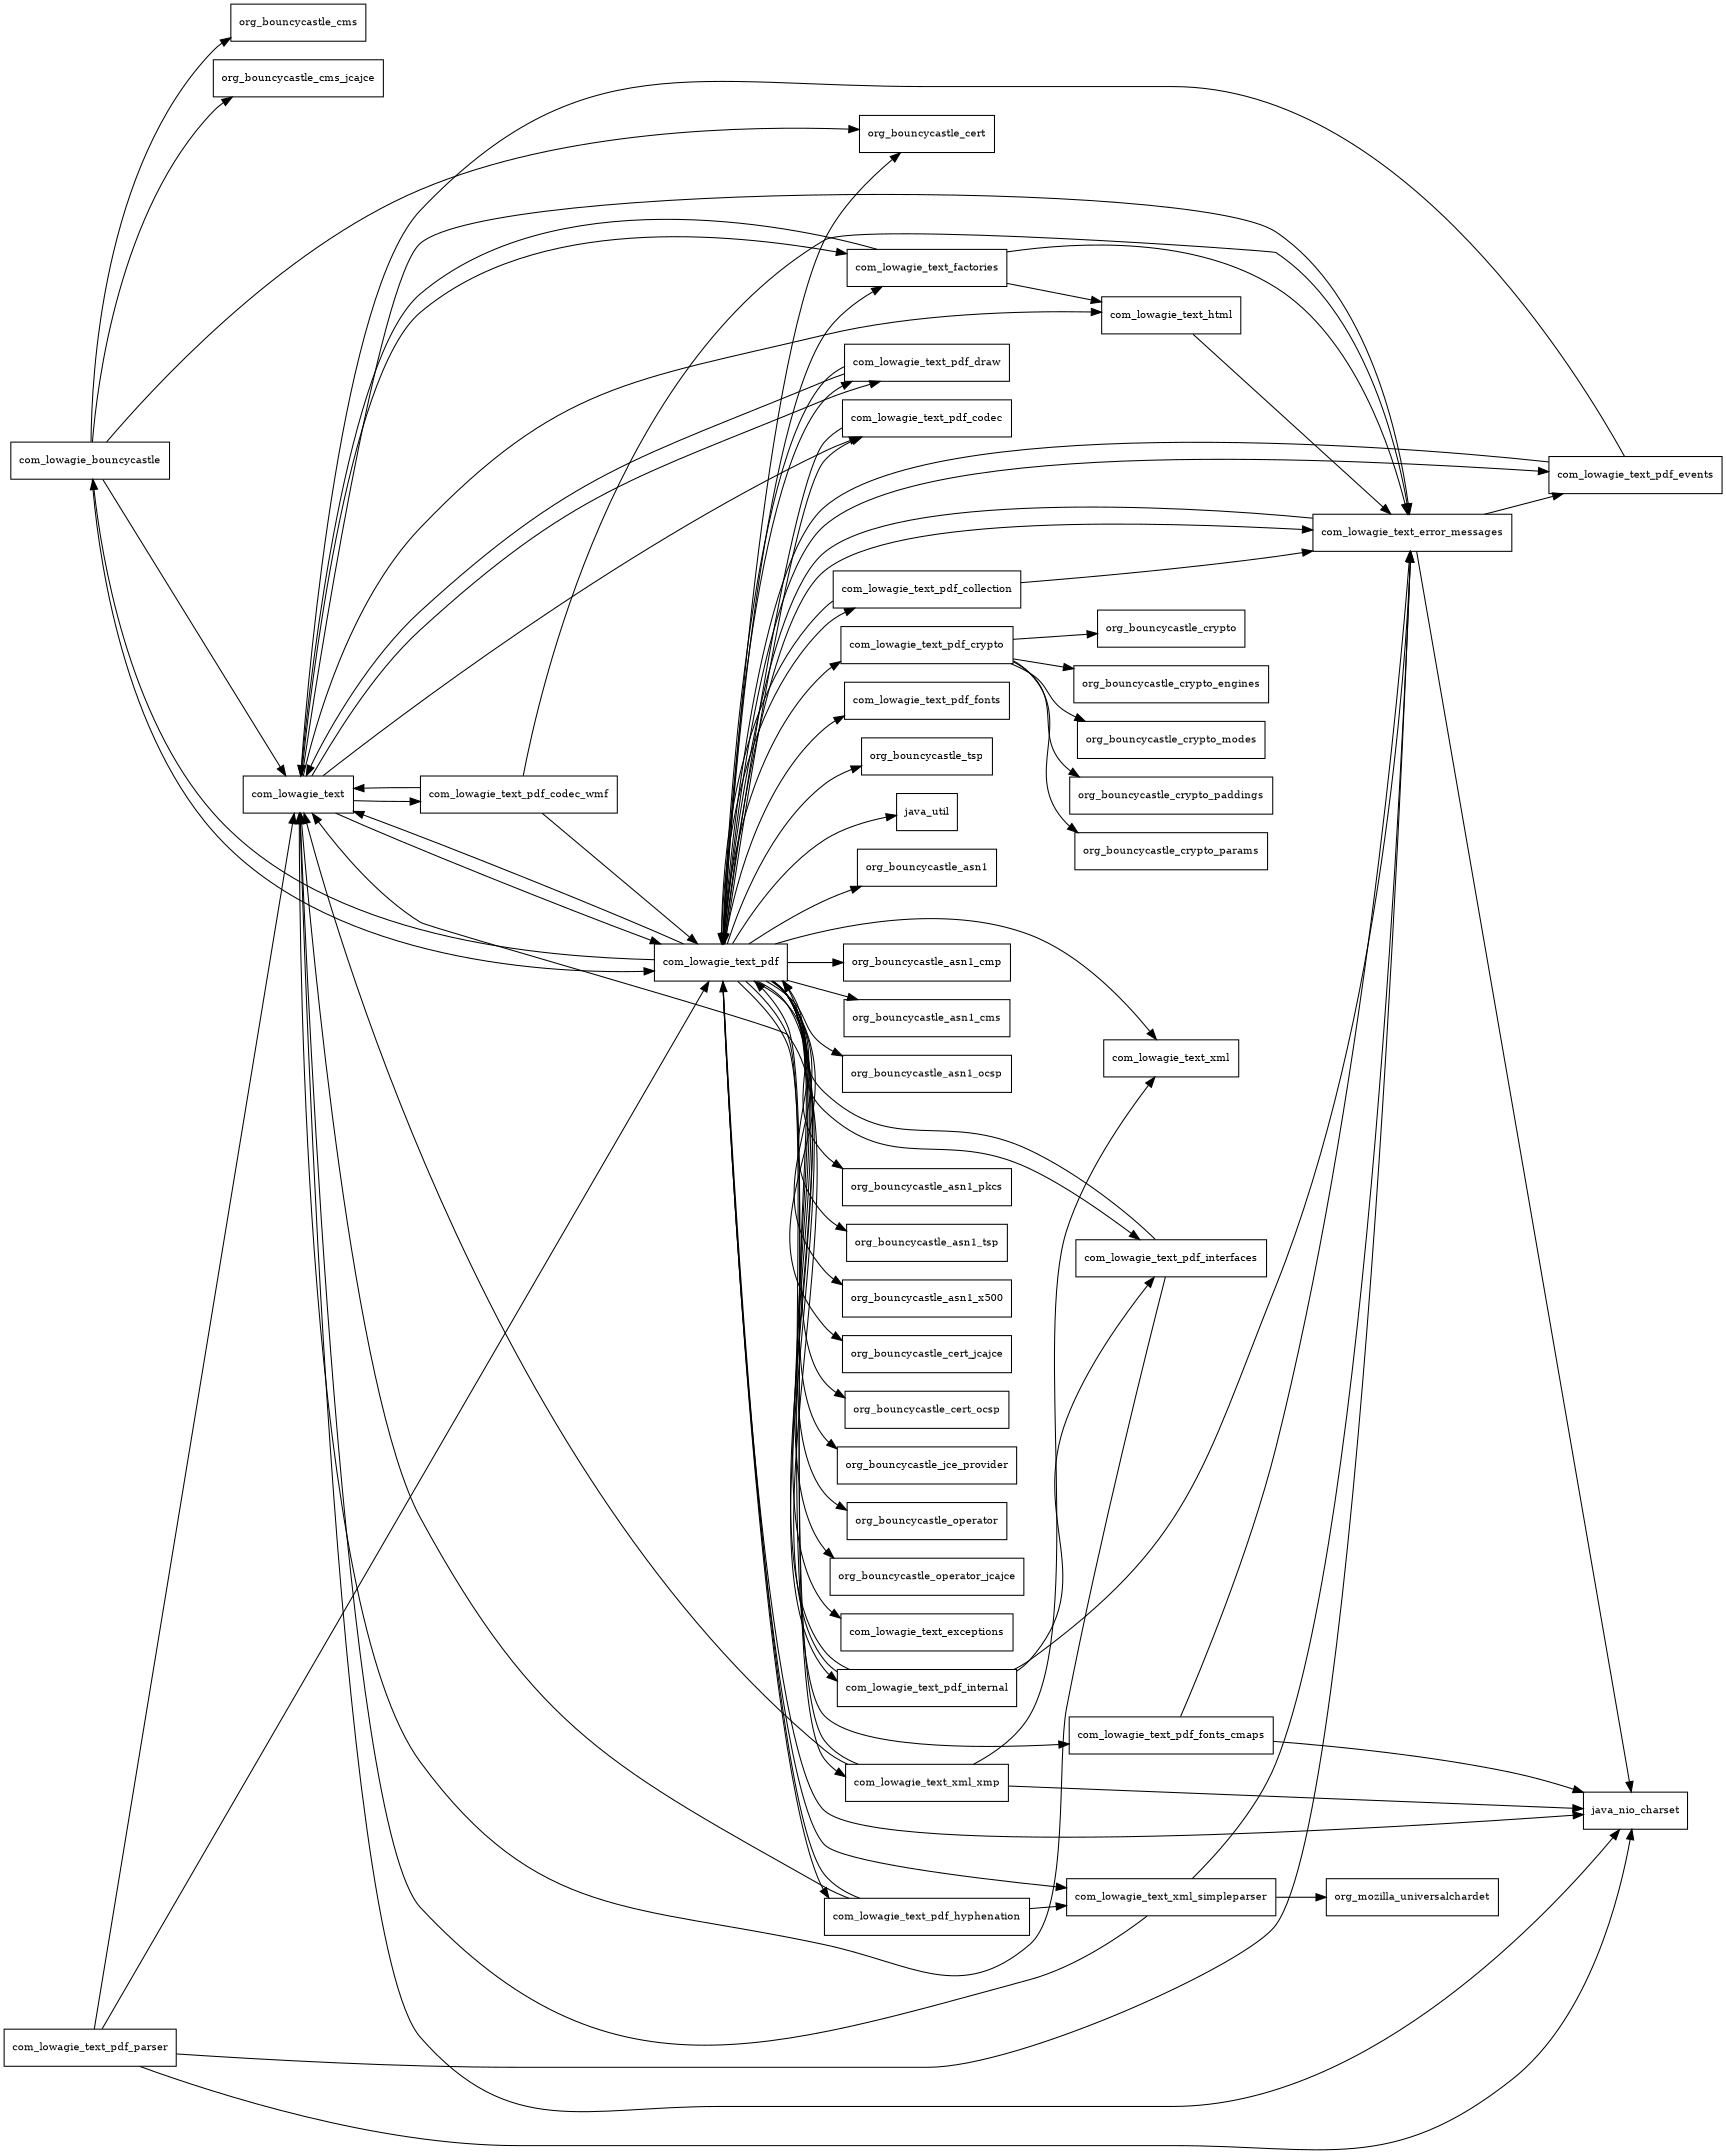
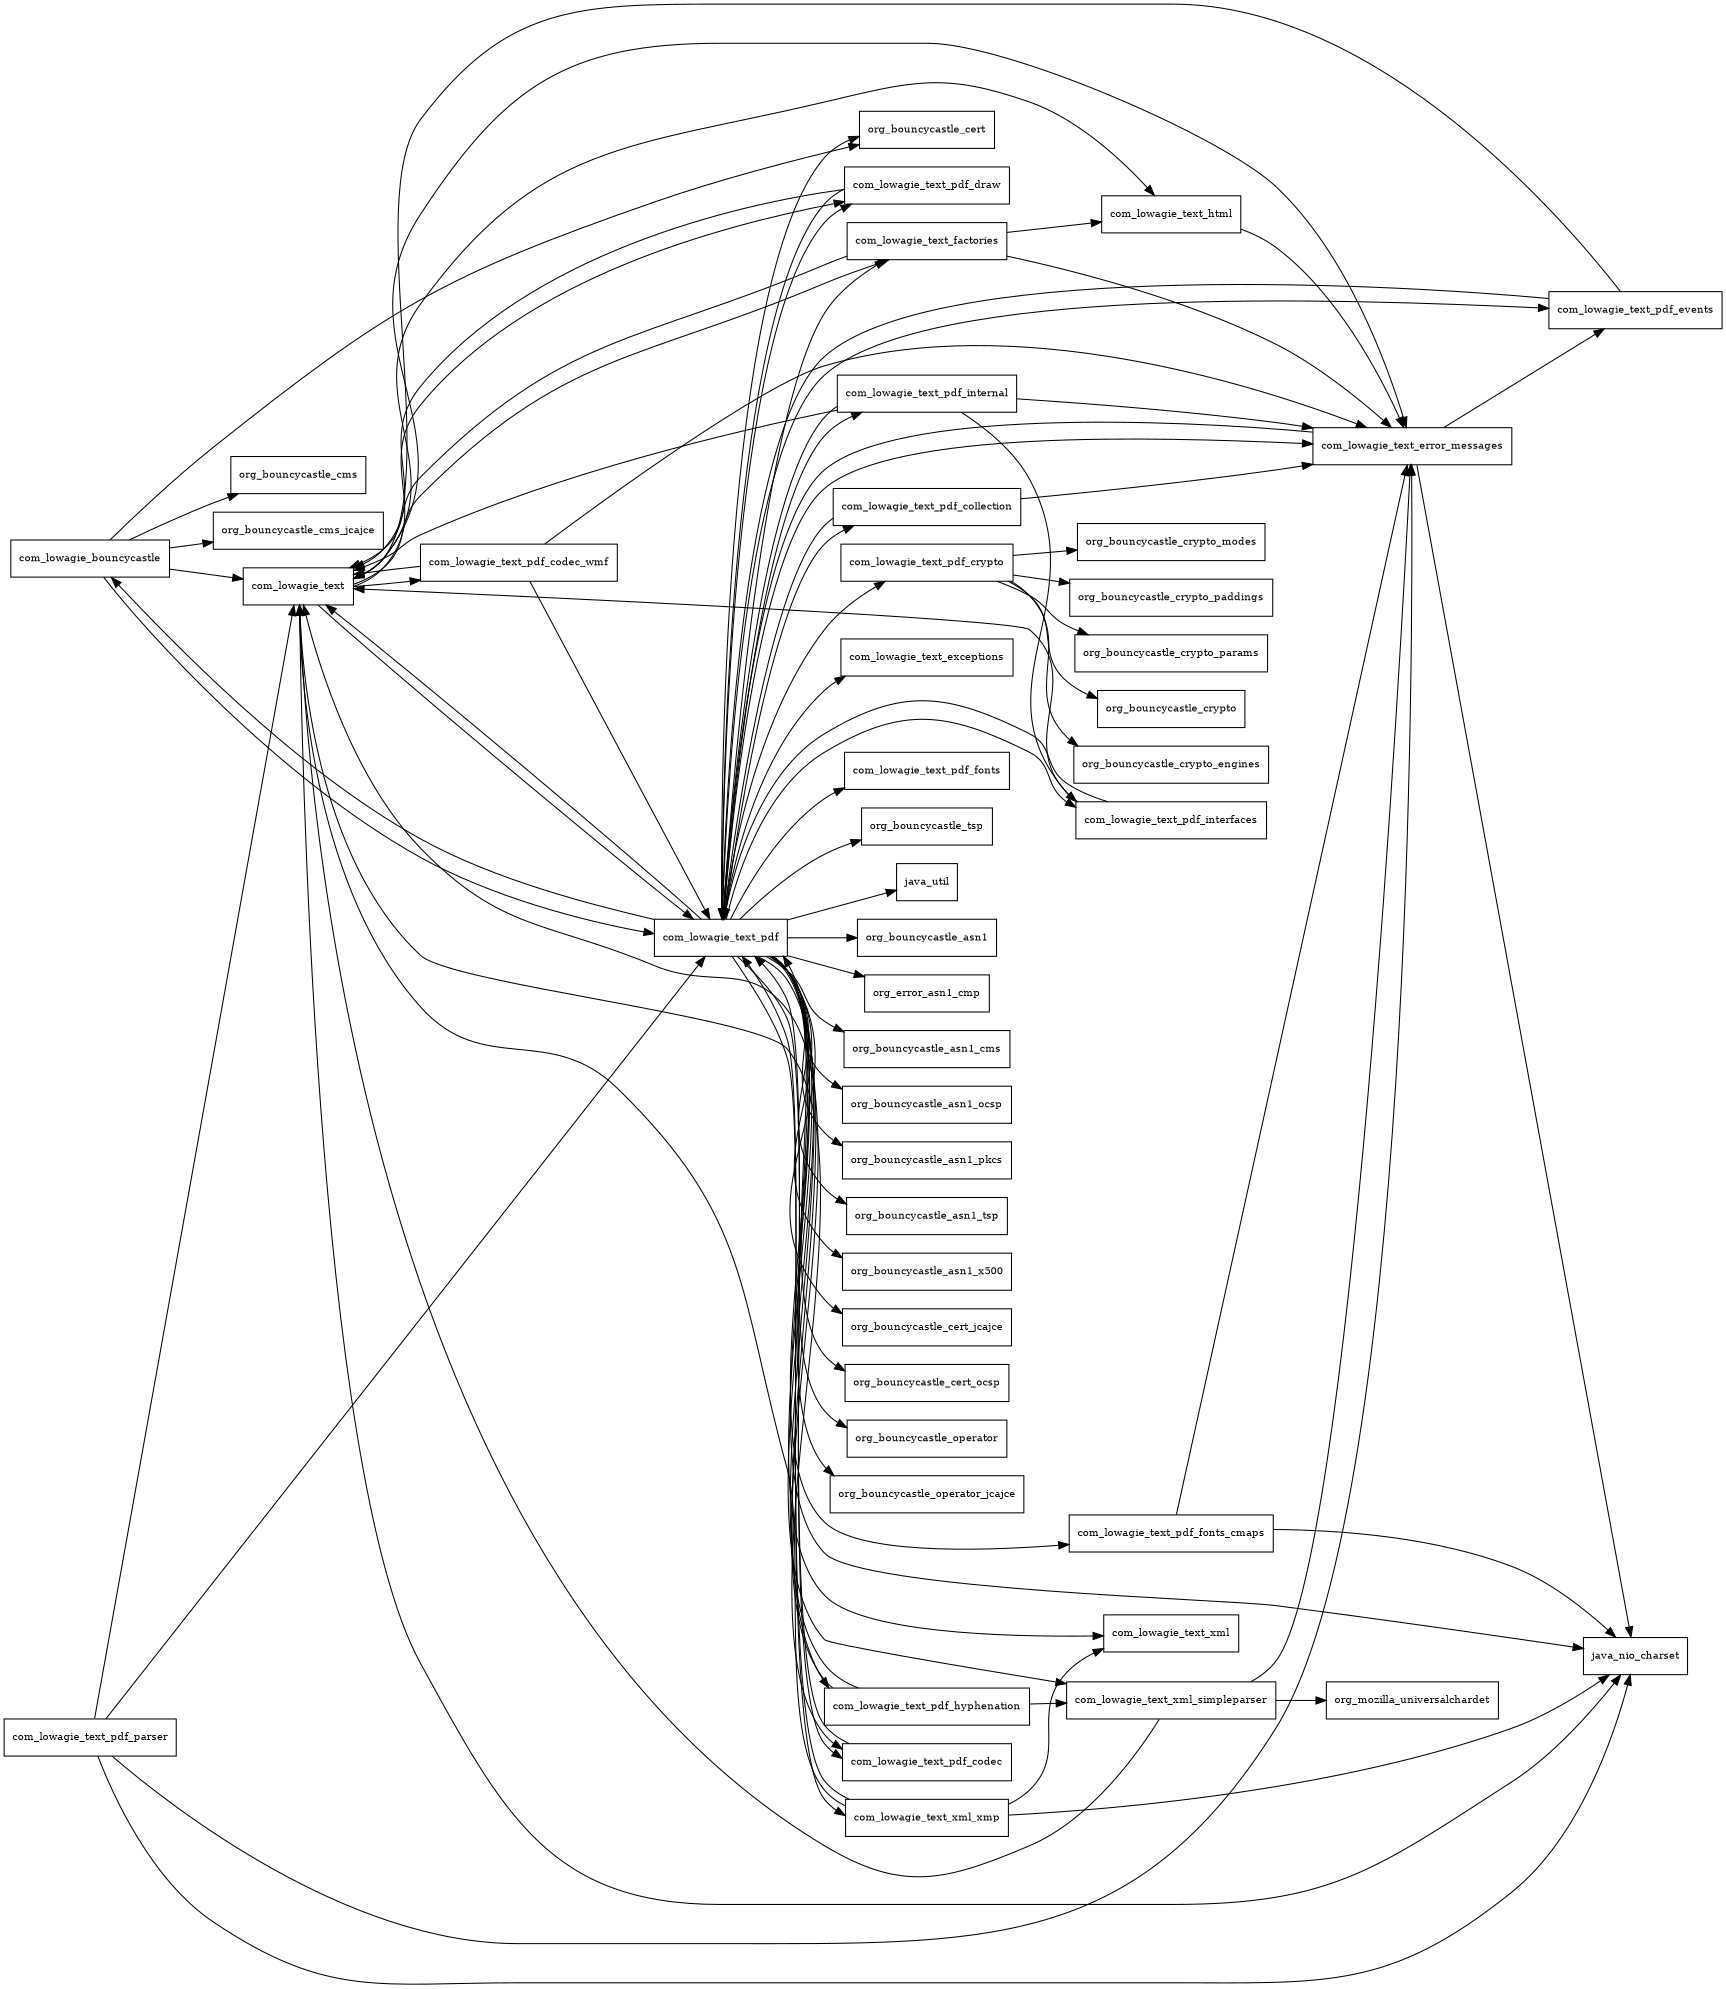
(927, 963) -> (927, 993)
(927, 1465) -> none
